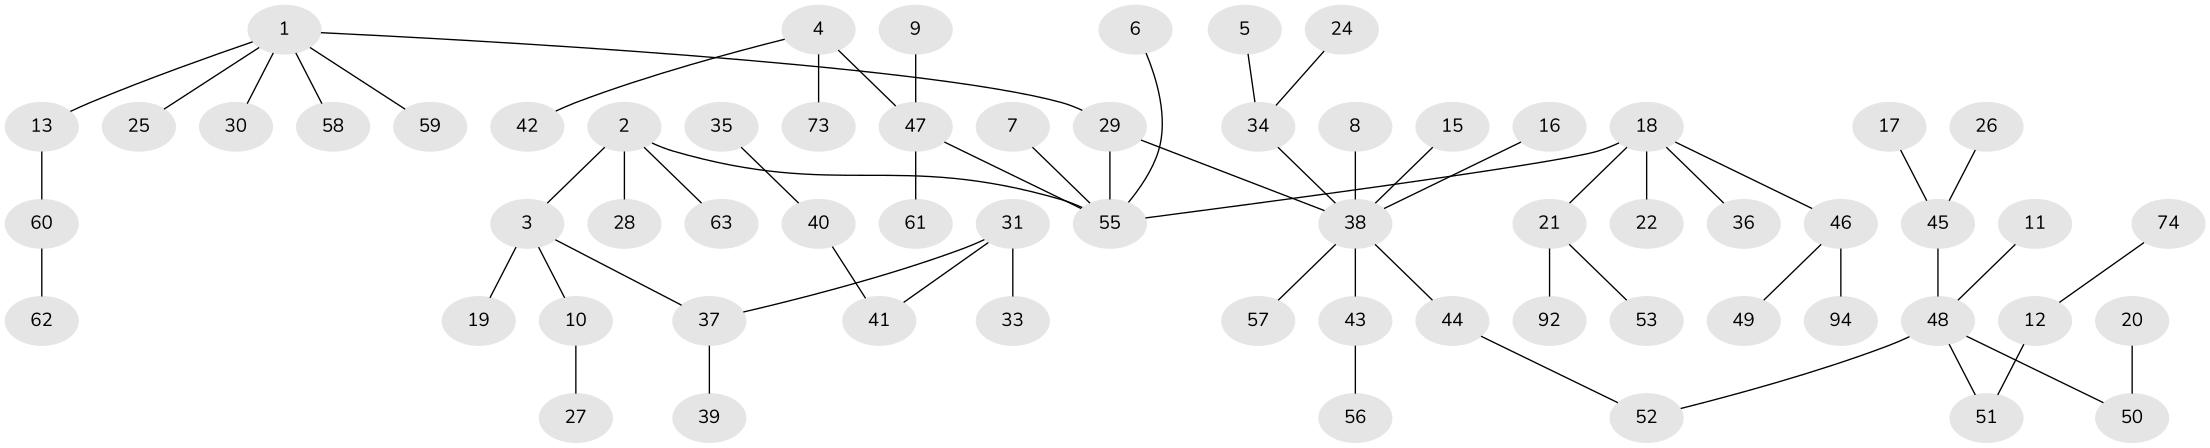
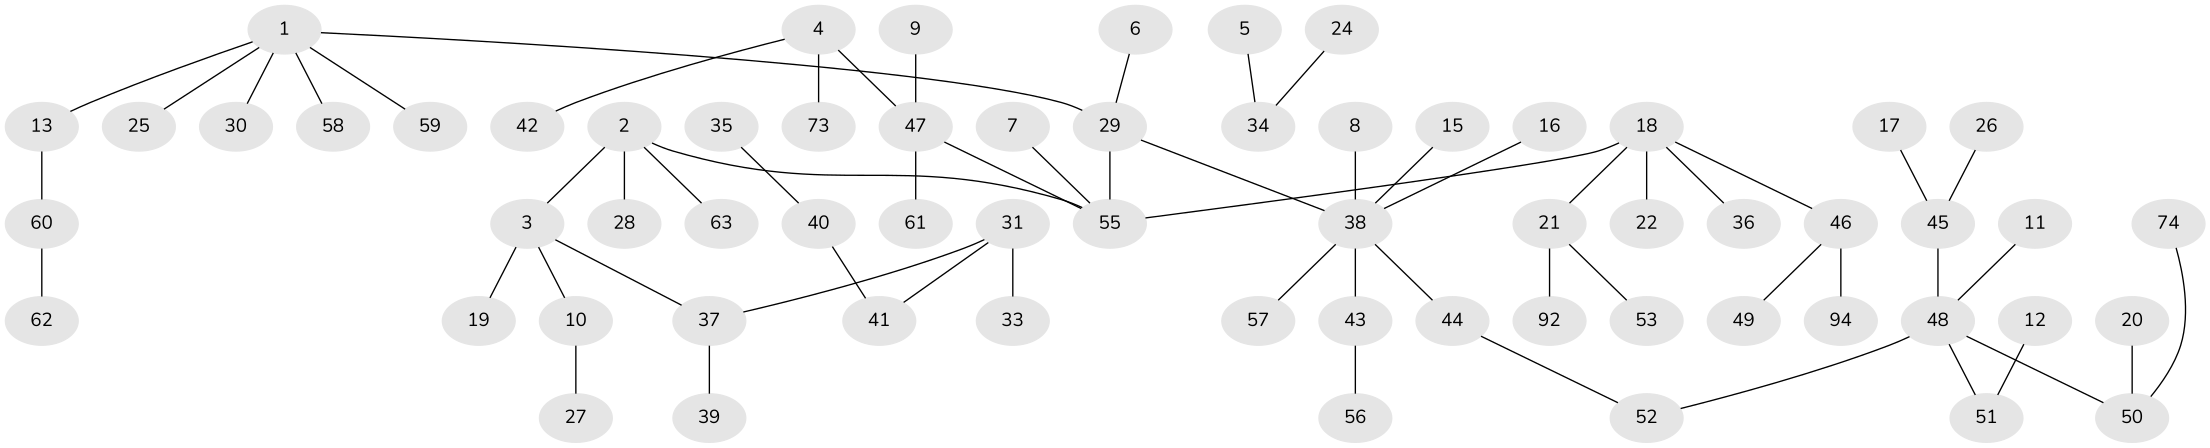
(1162, 131) -> (1123, 78)
(1307, 175) -> none
(2102, 273) -> (2184, 326)
